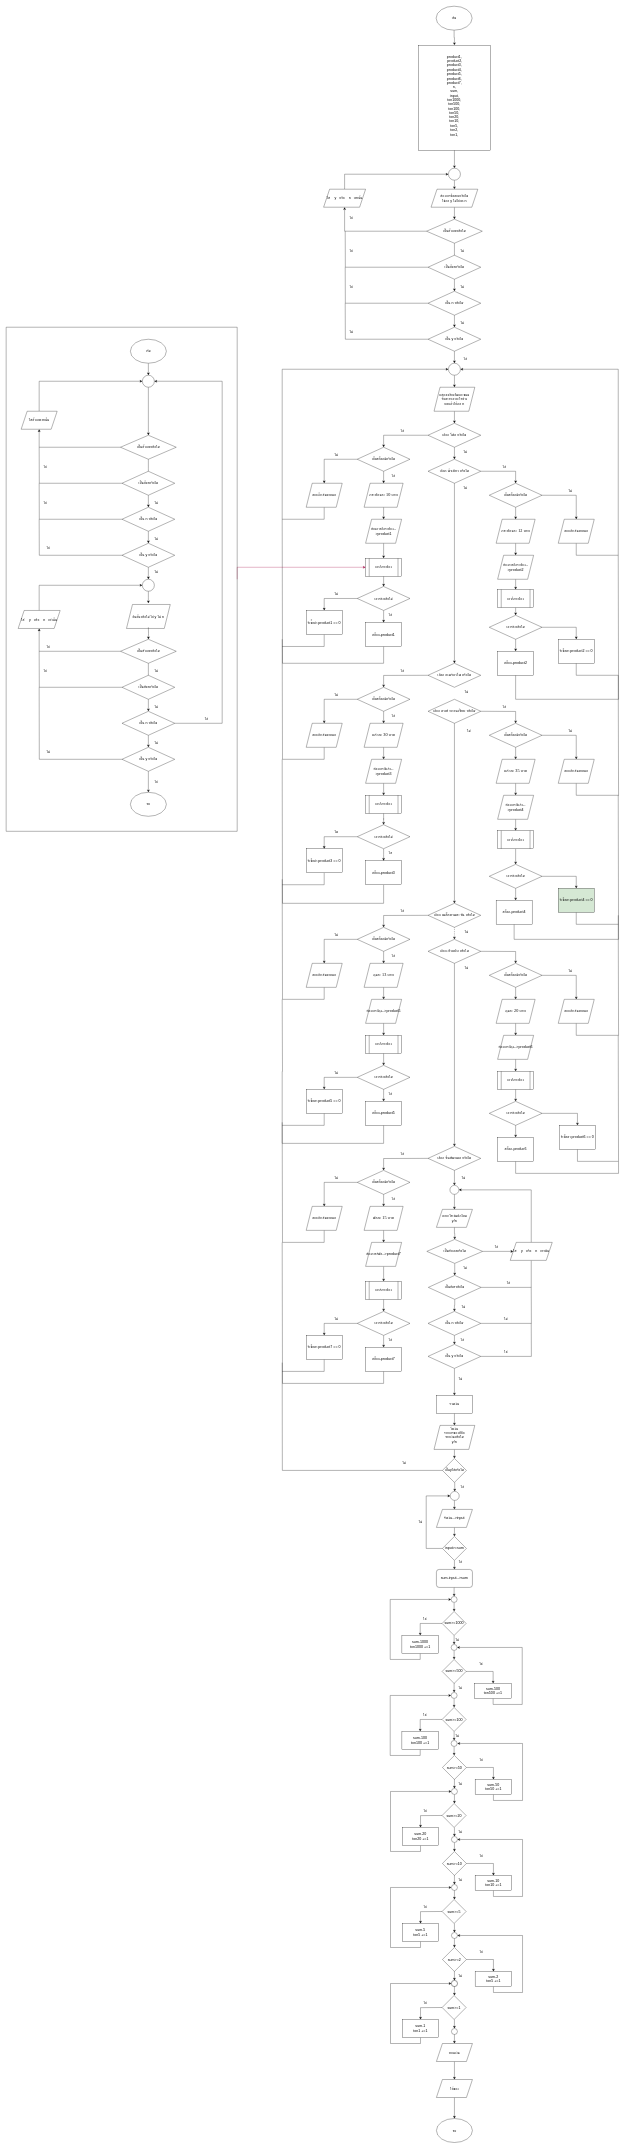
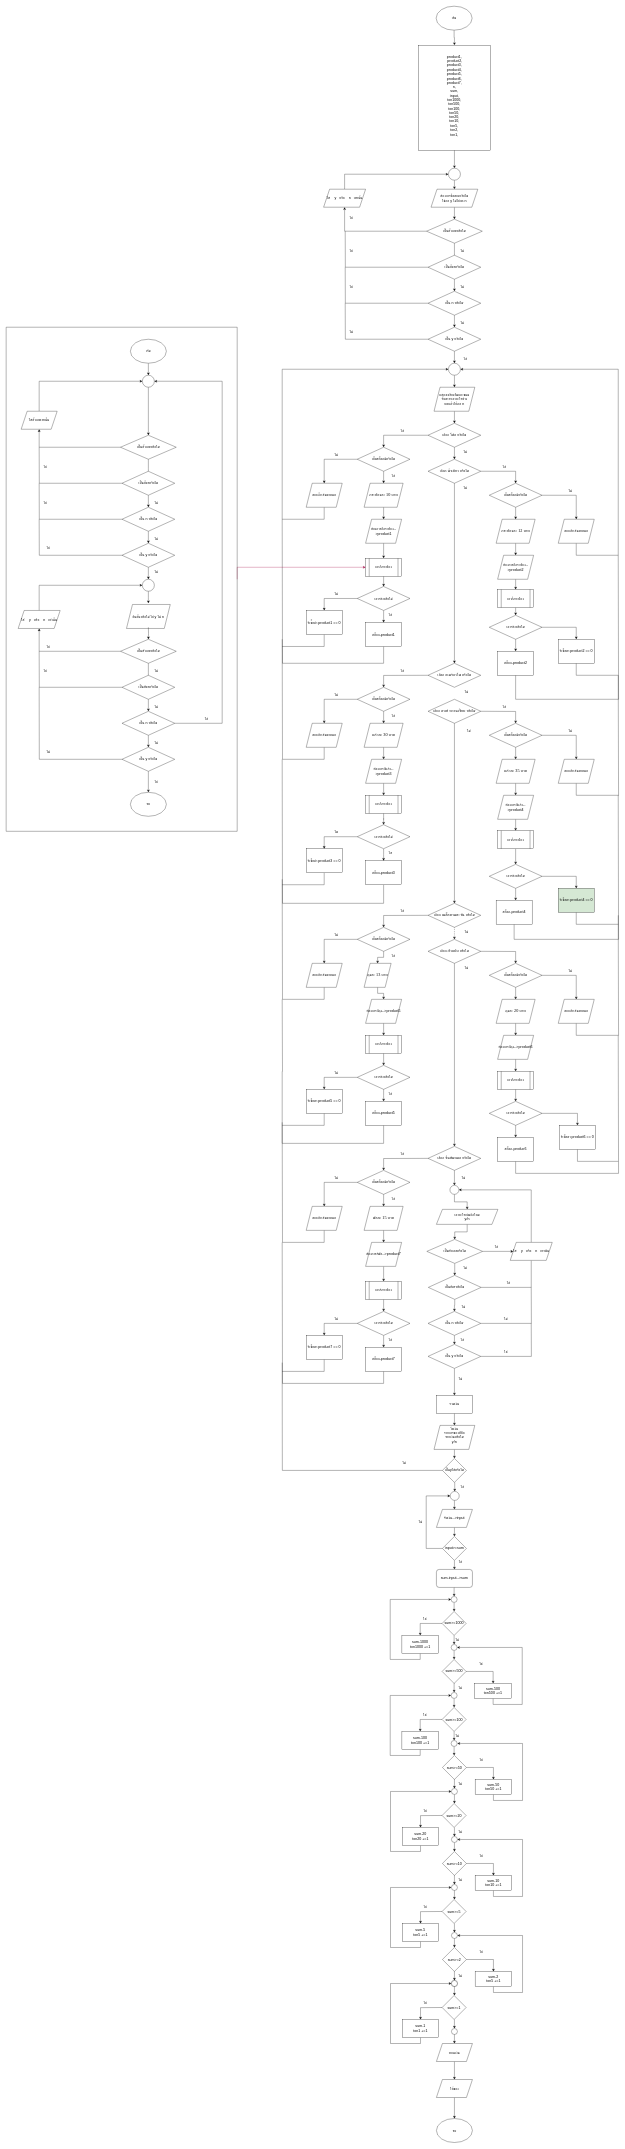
(384, 975) -> (378, 975)
(454, 1218) -> (467, 1217)
